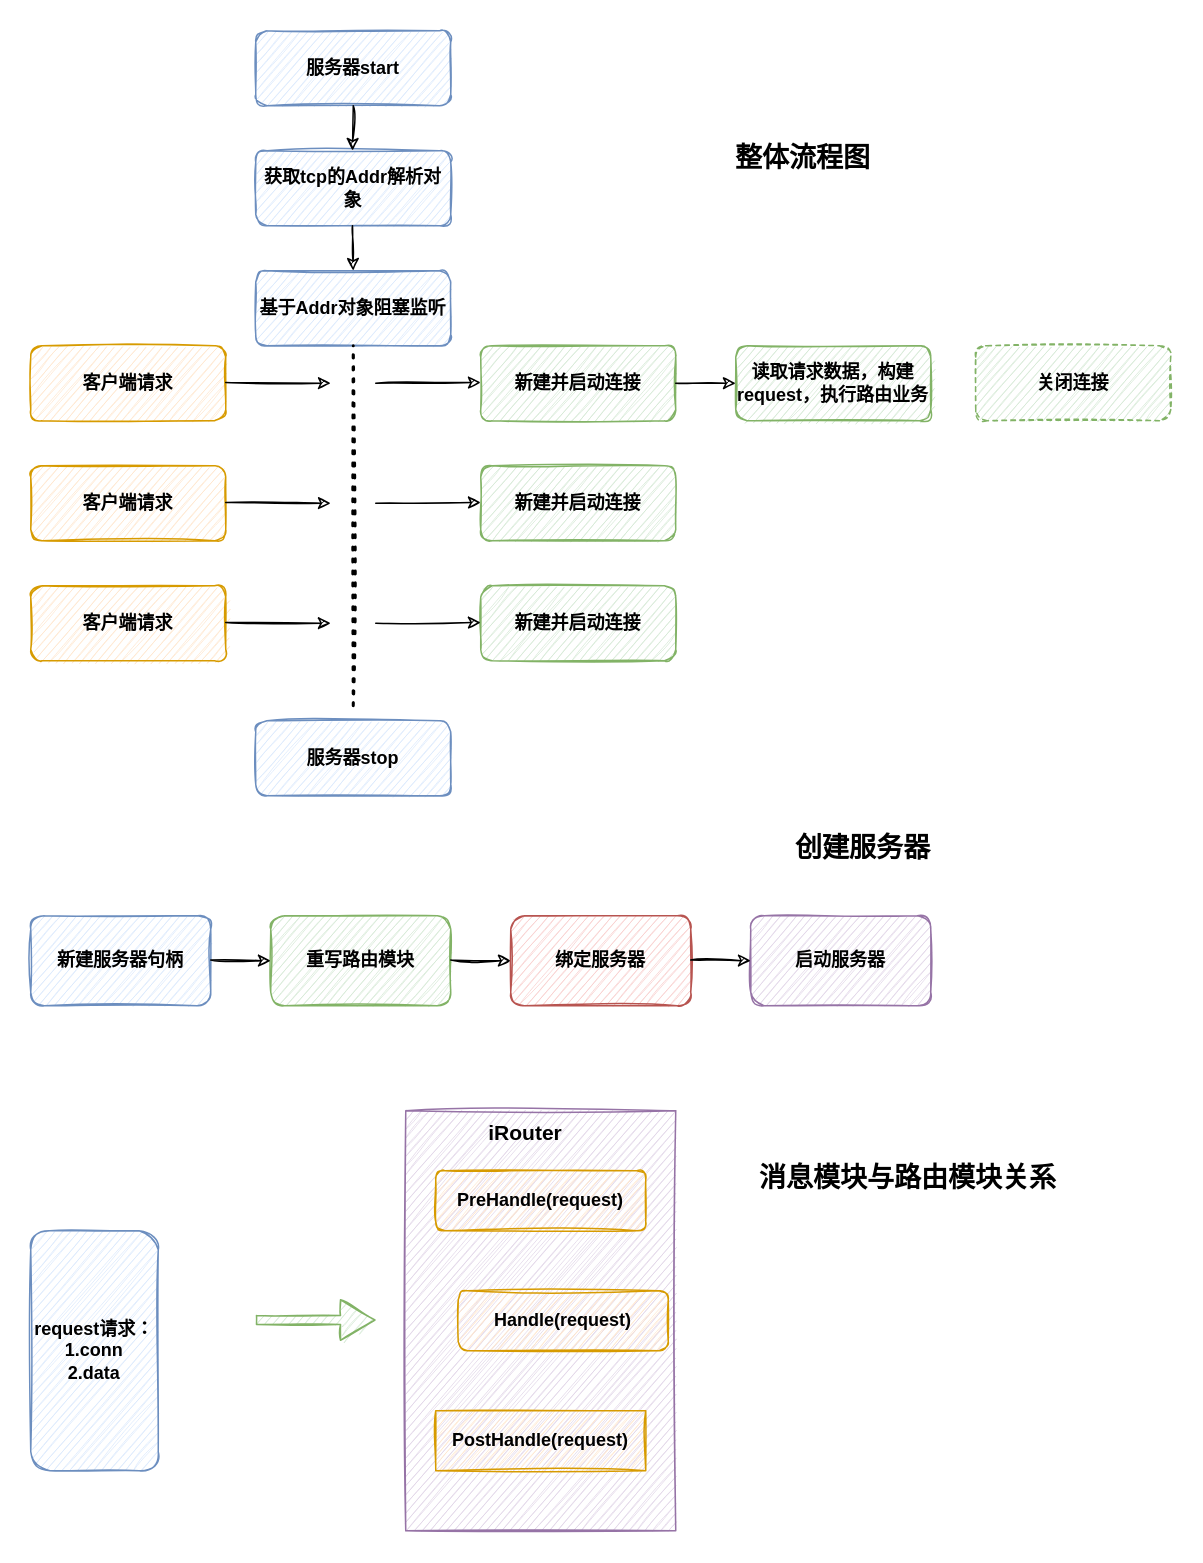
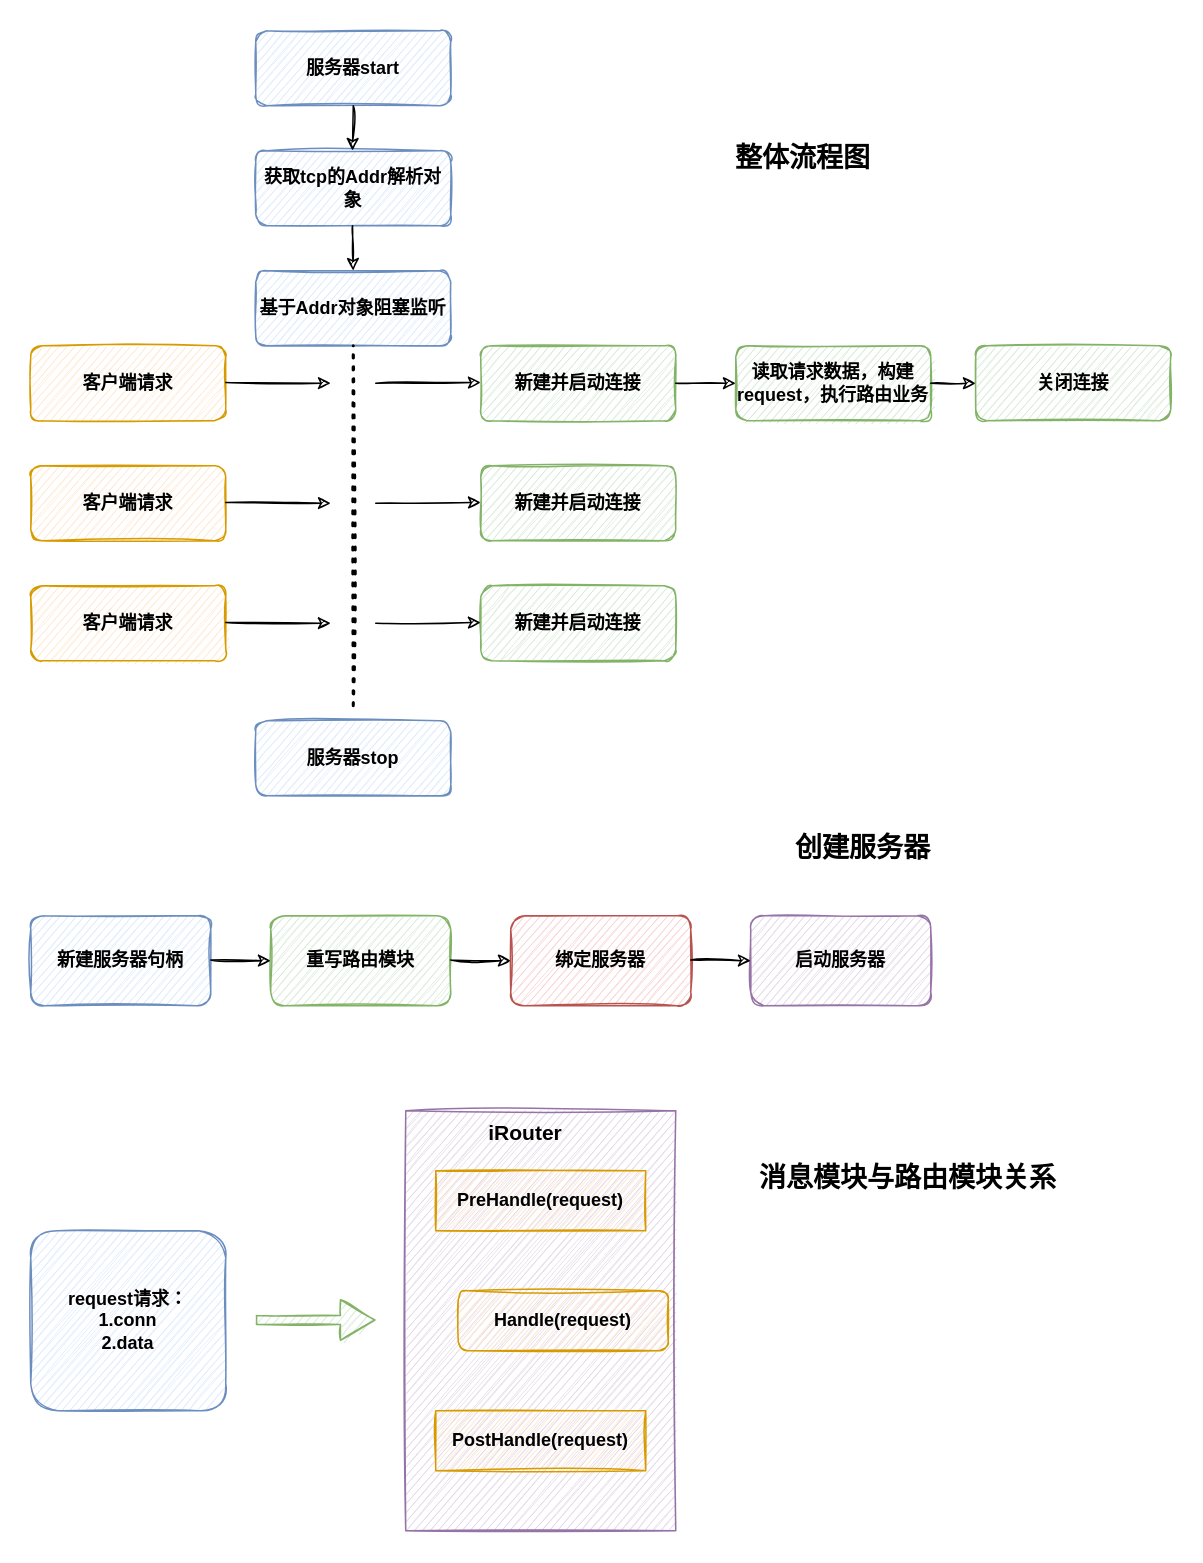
none -> (950, 383)
(1073, 383) -> (1073, 383)
(541, 1201) -> (541, 1201)
(95, 1351) -> (128, 1321)
